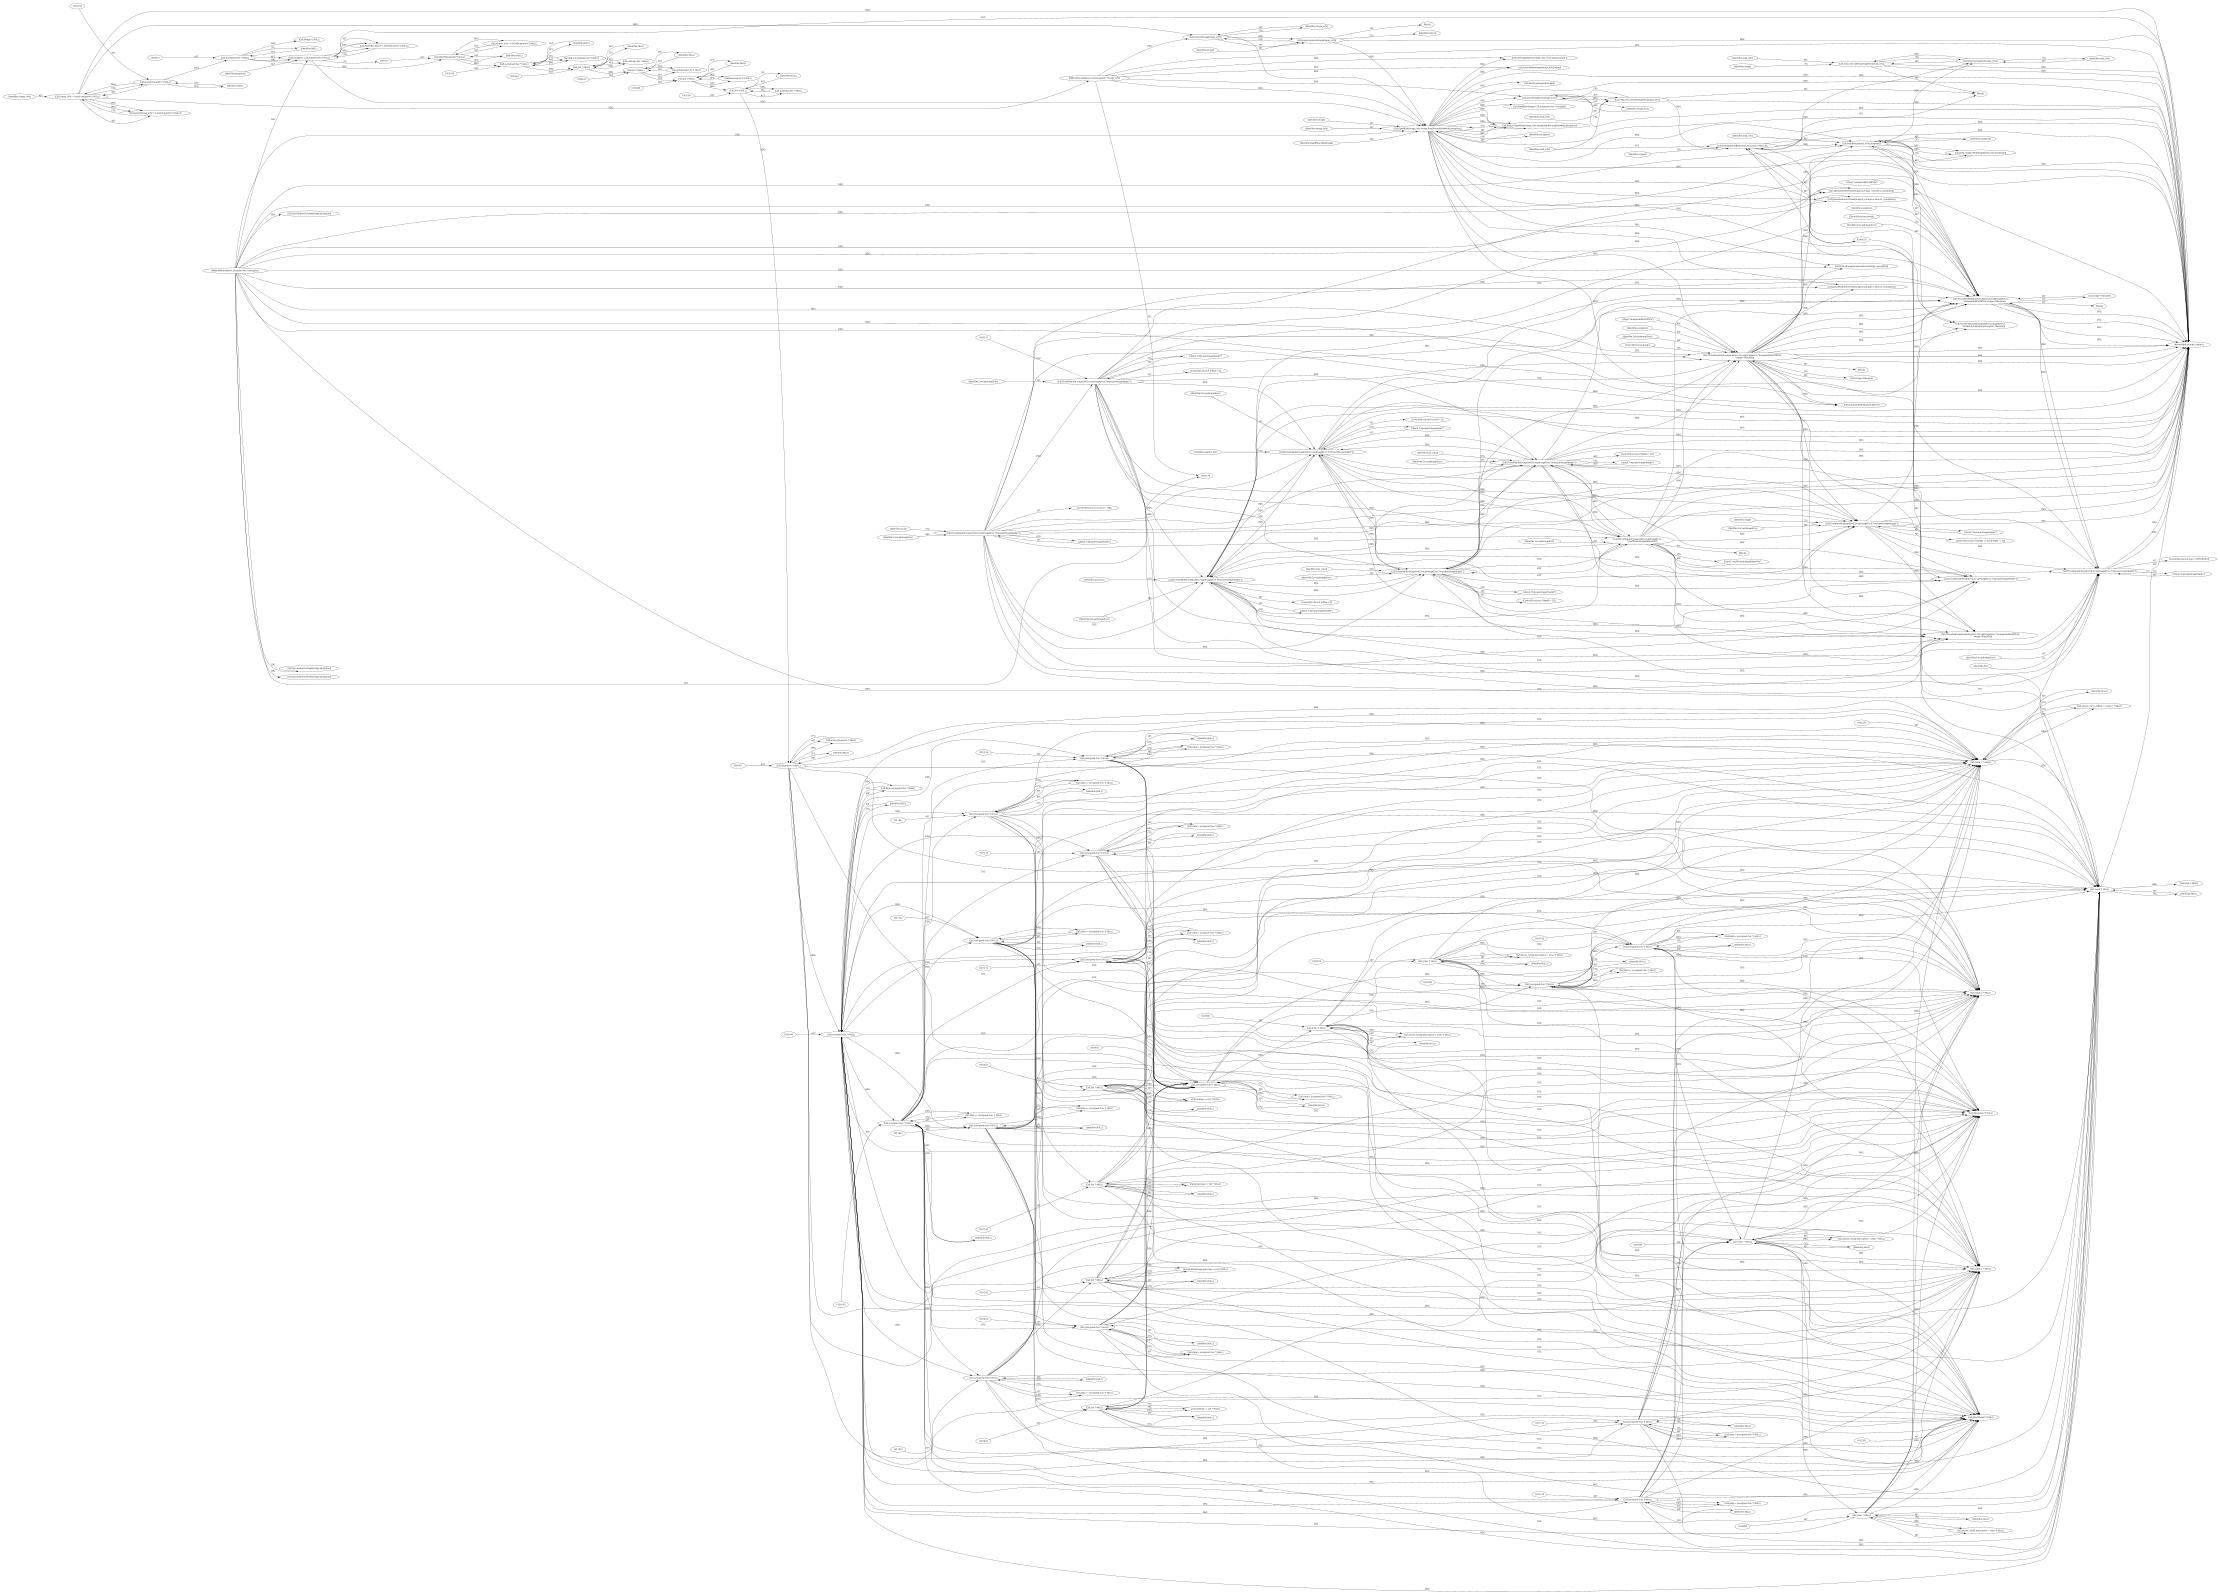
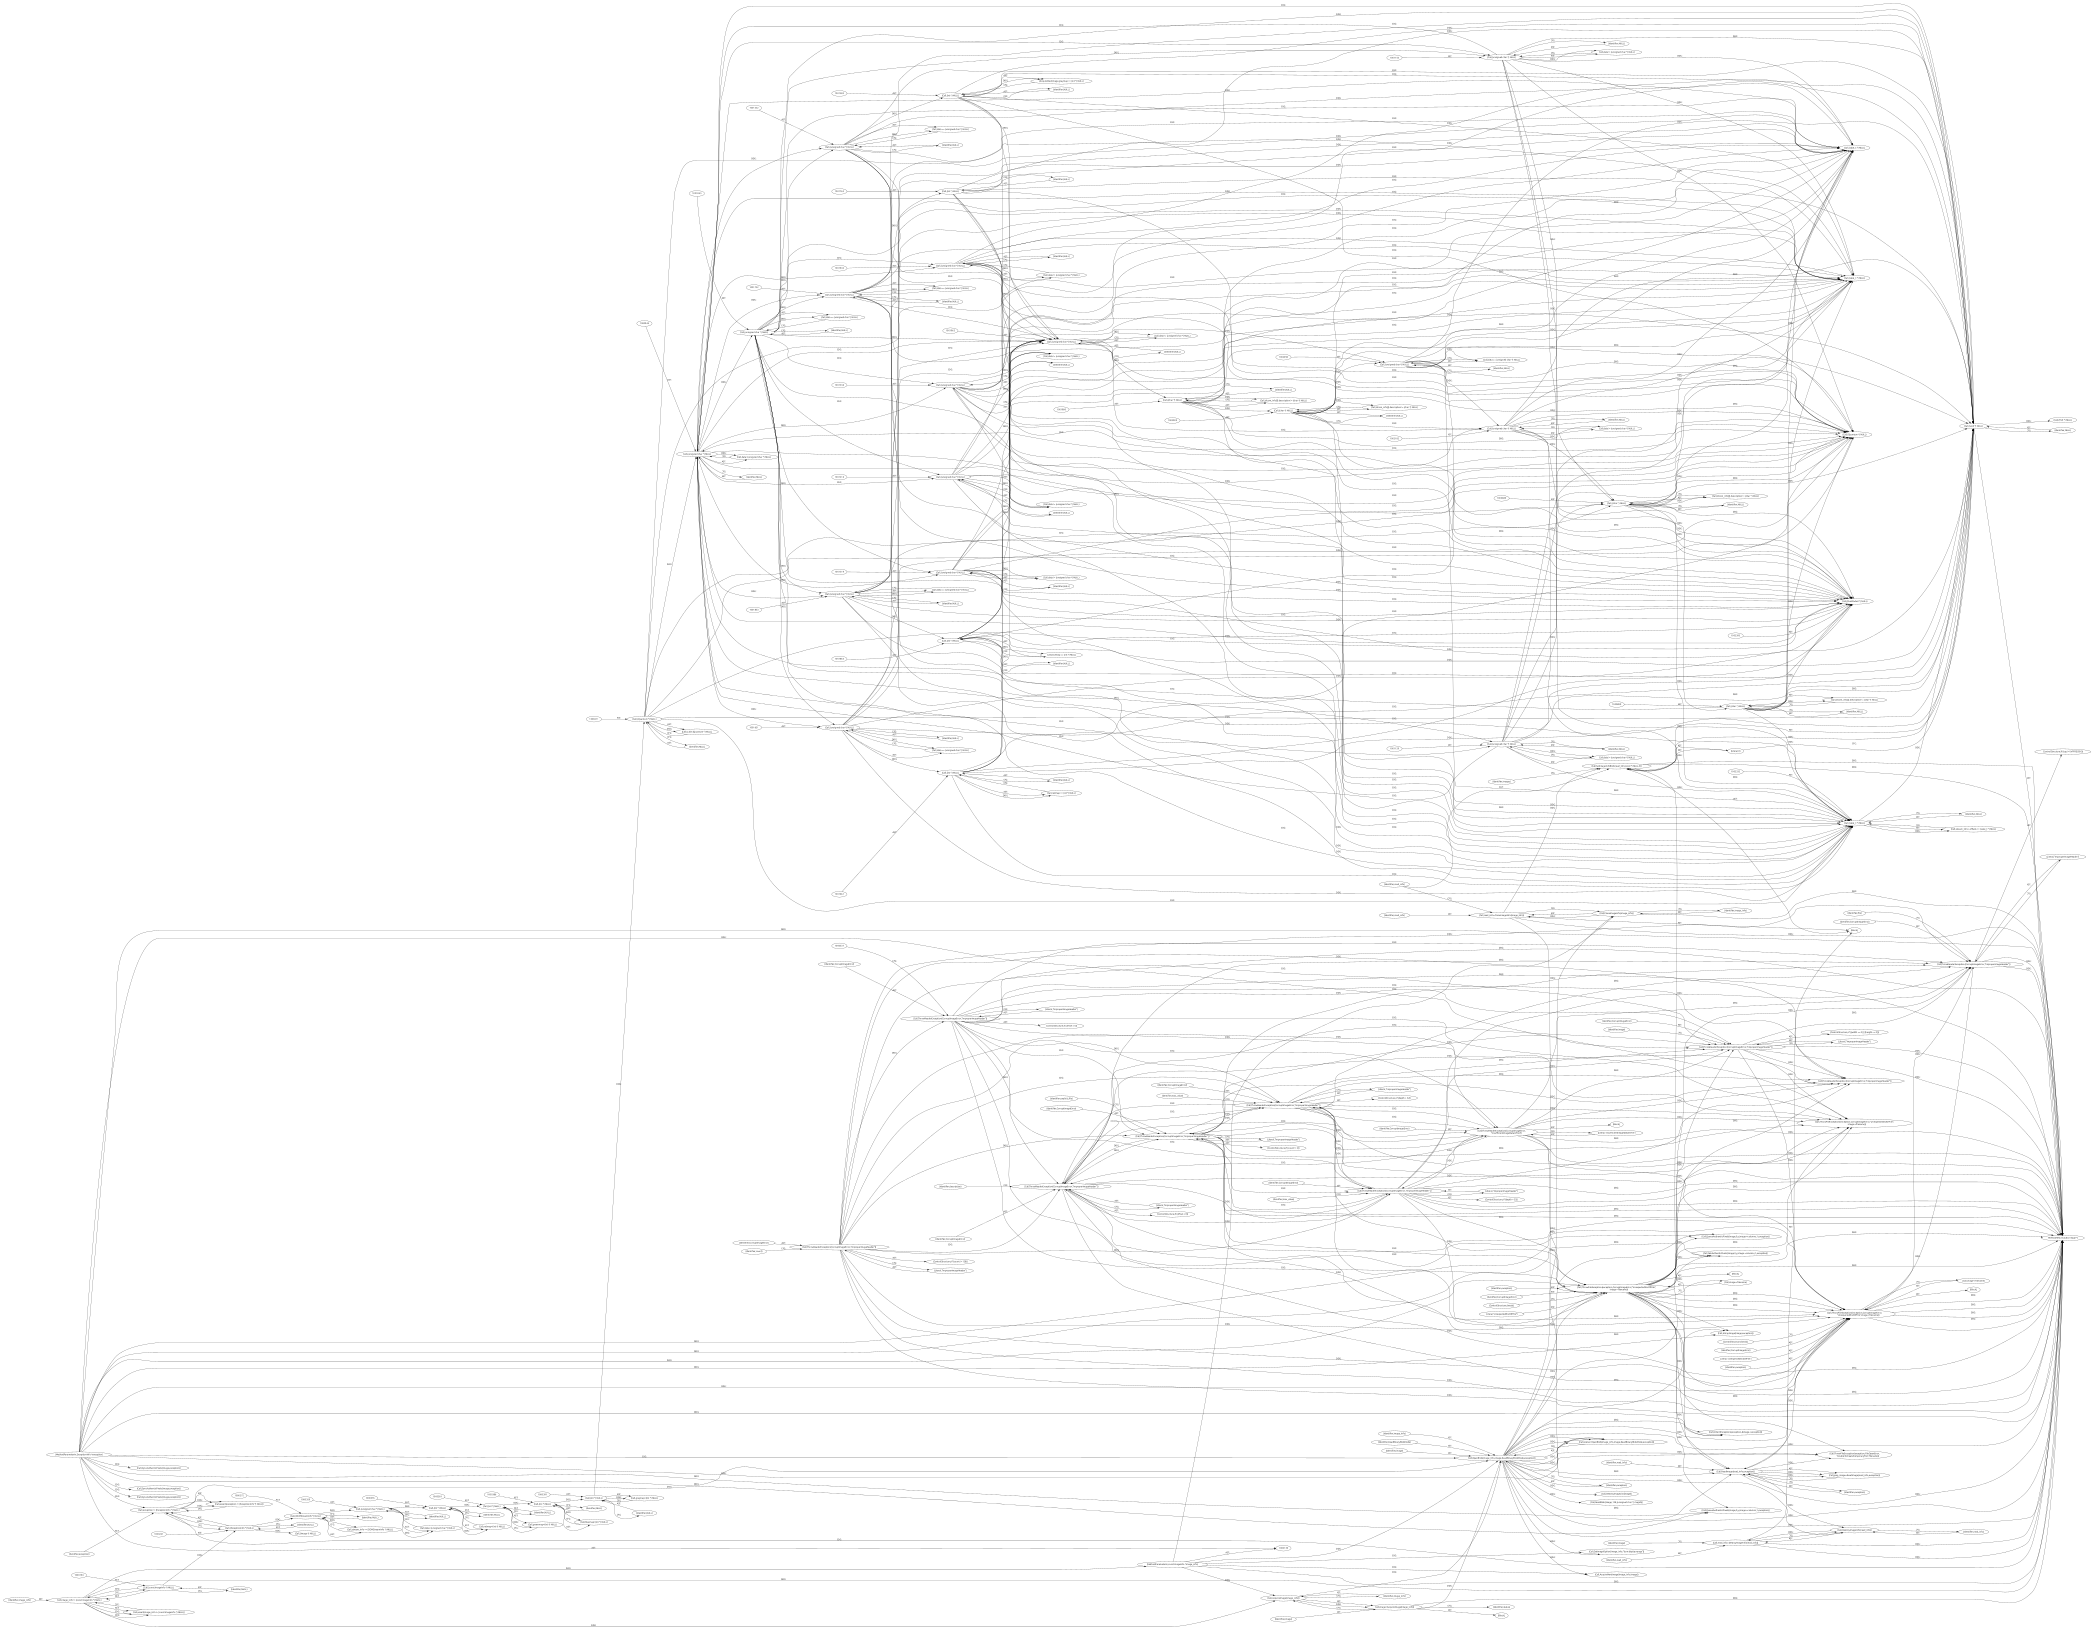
(349, 63) -> (192, 1525)
(1840, 92) -> (1550, 1275)
(1094, 580) -> (950, 1187)
(1205, 1184) -> none
